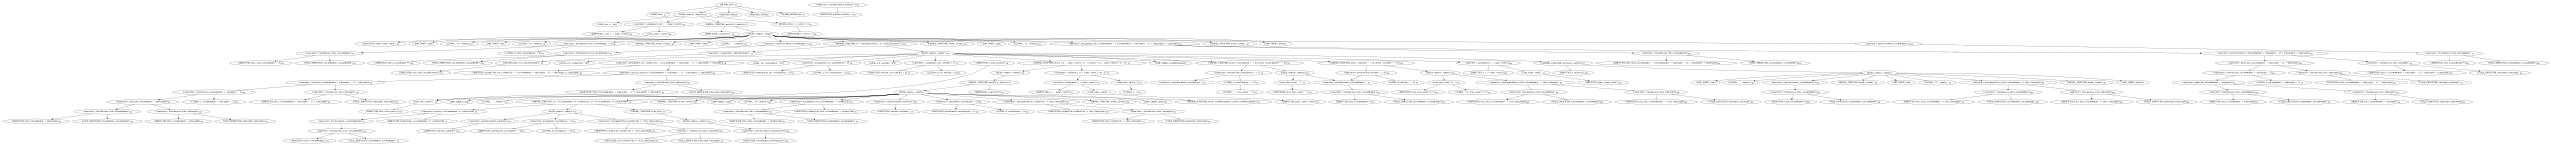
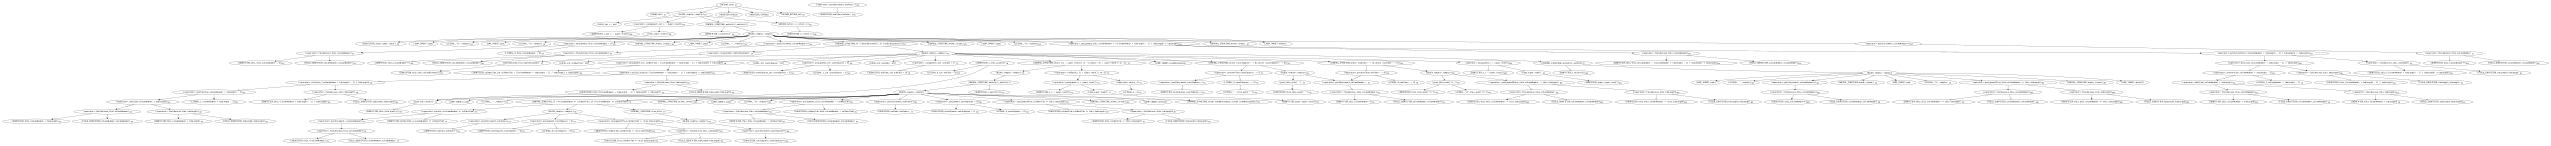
(939, 68) -> (968, 68)
none -> (1182, 92)
